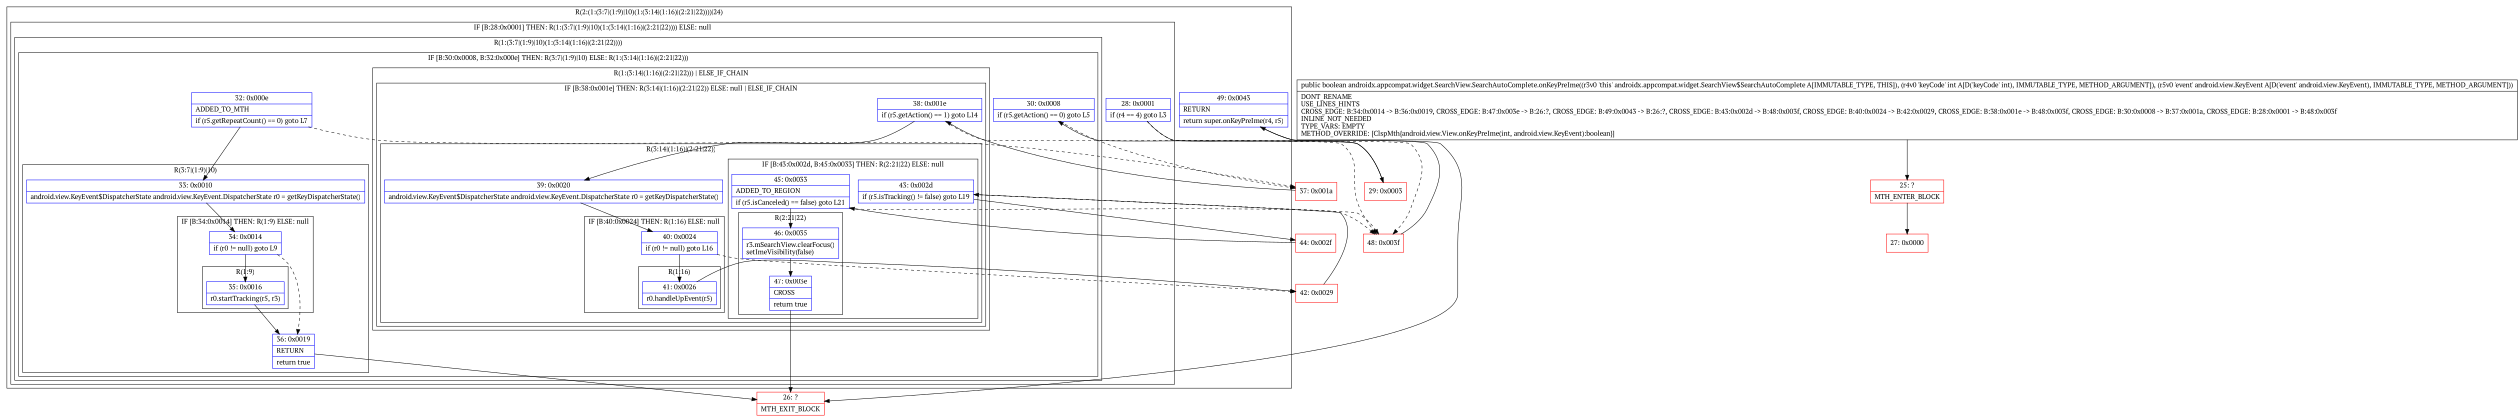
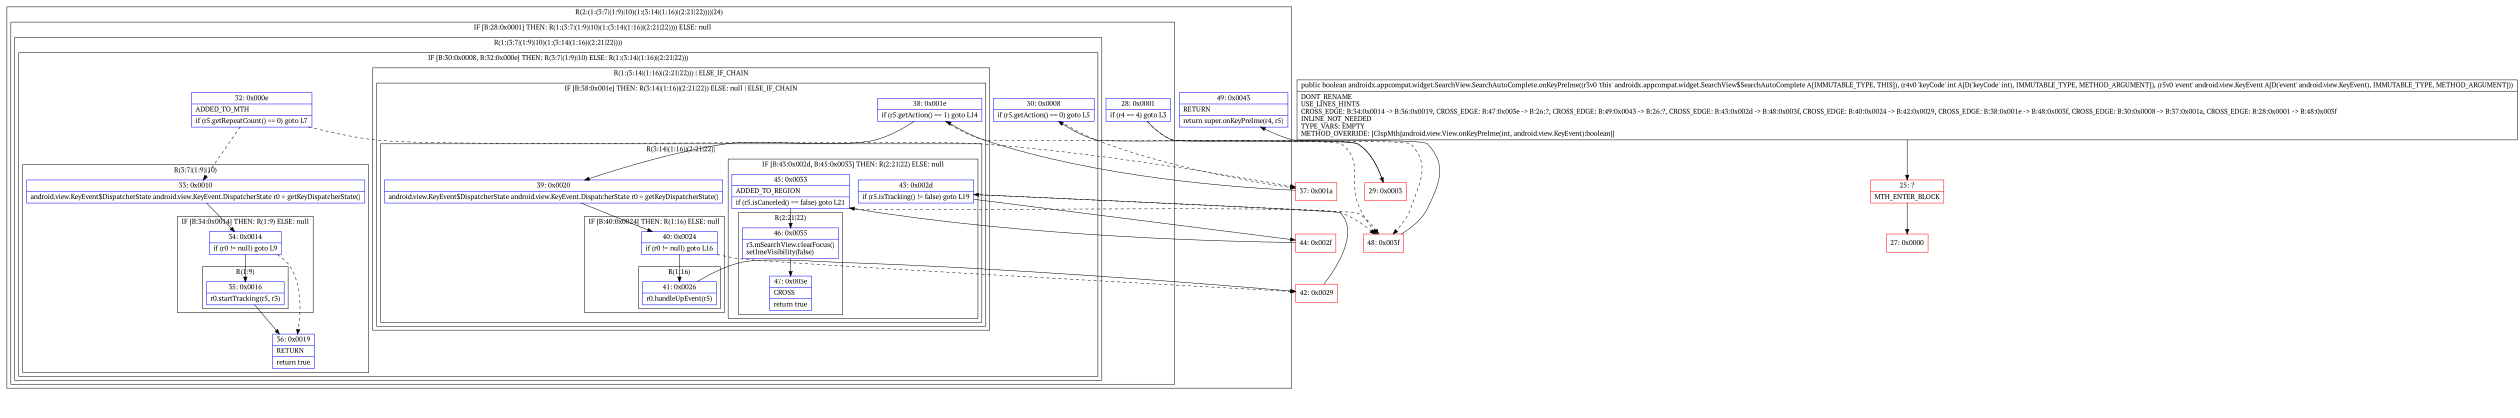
(223, 151) -> (223, 151)
(791, 404) -> none
